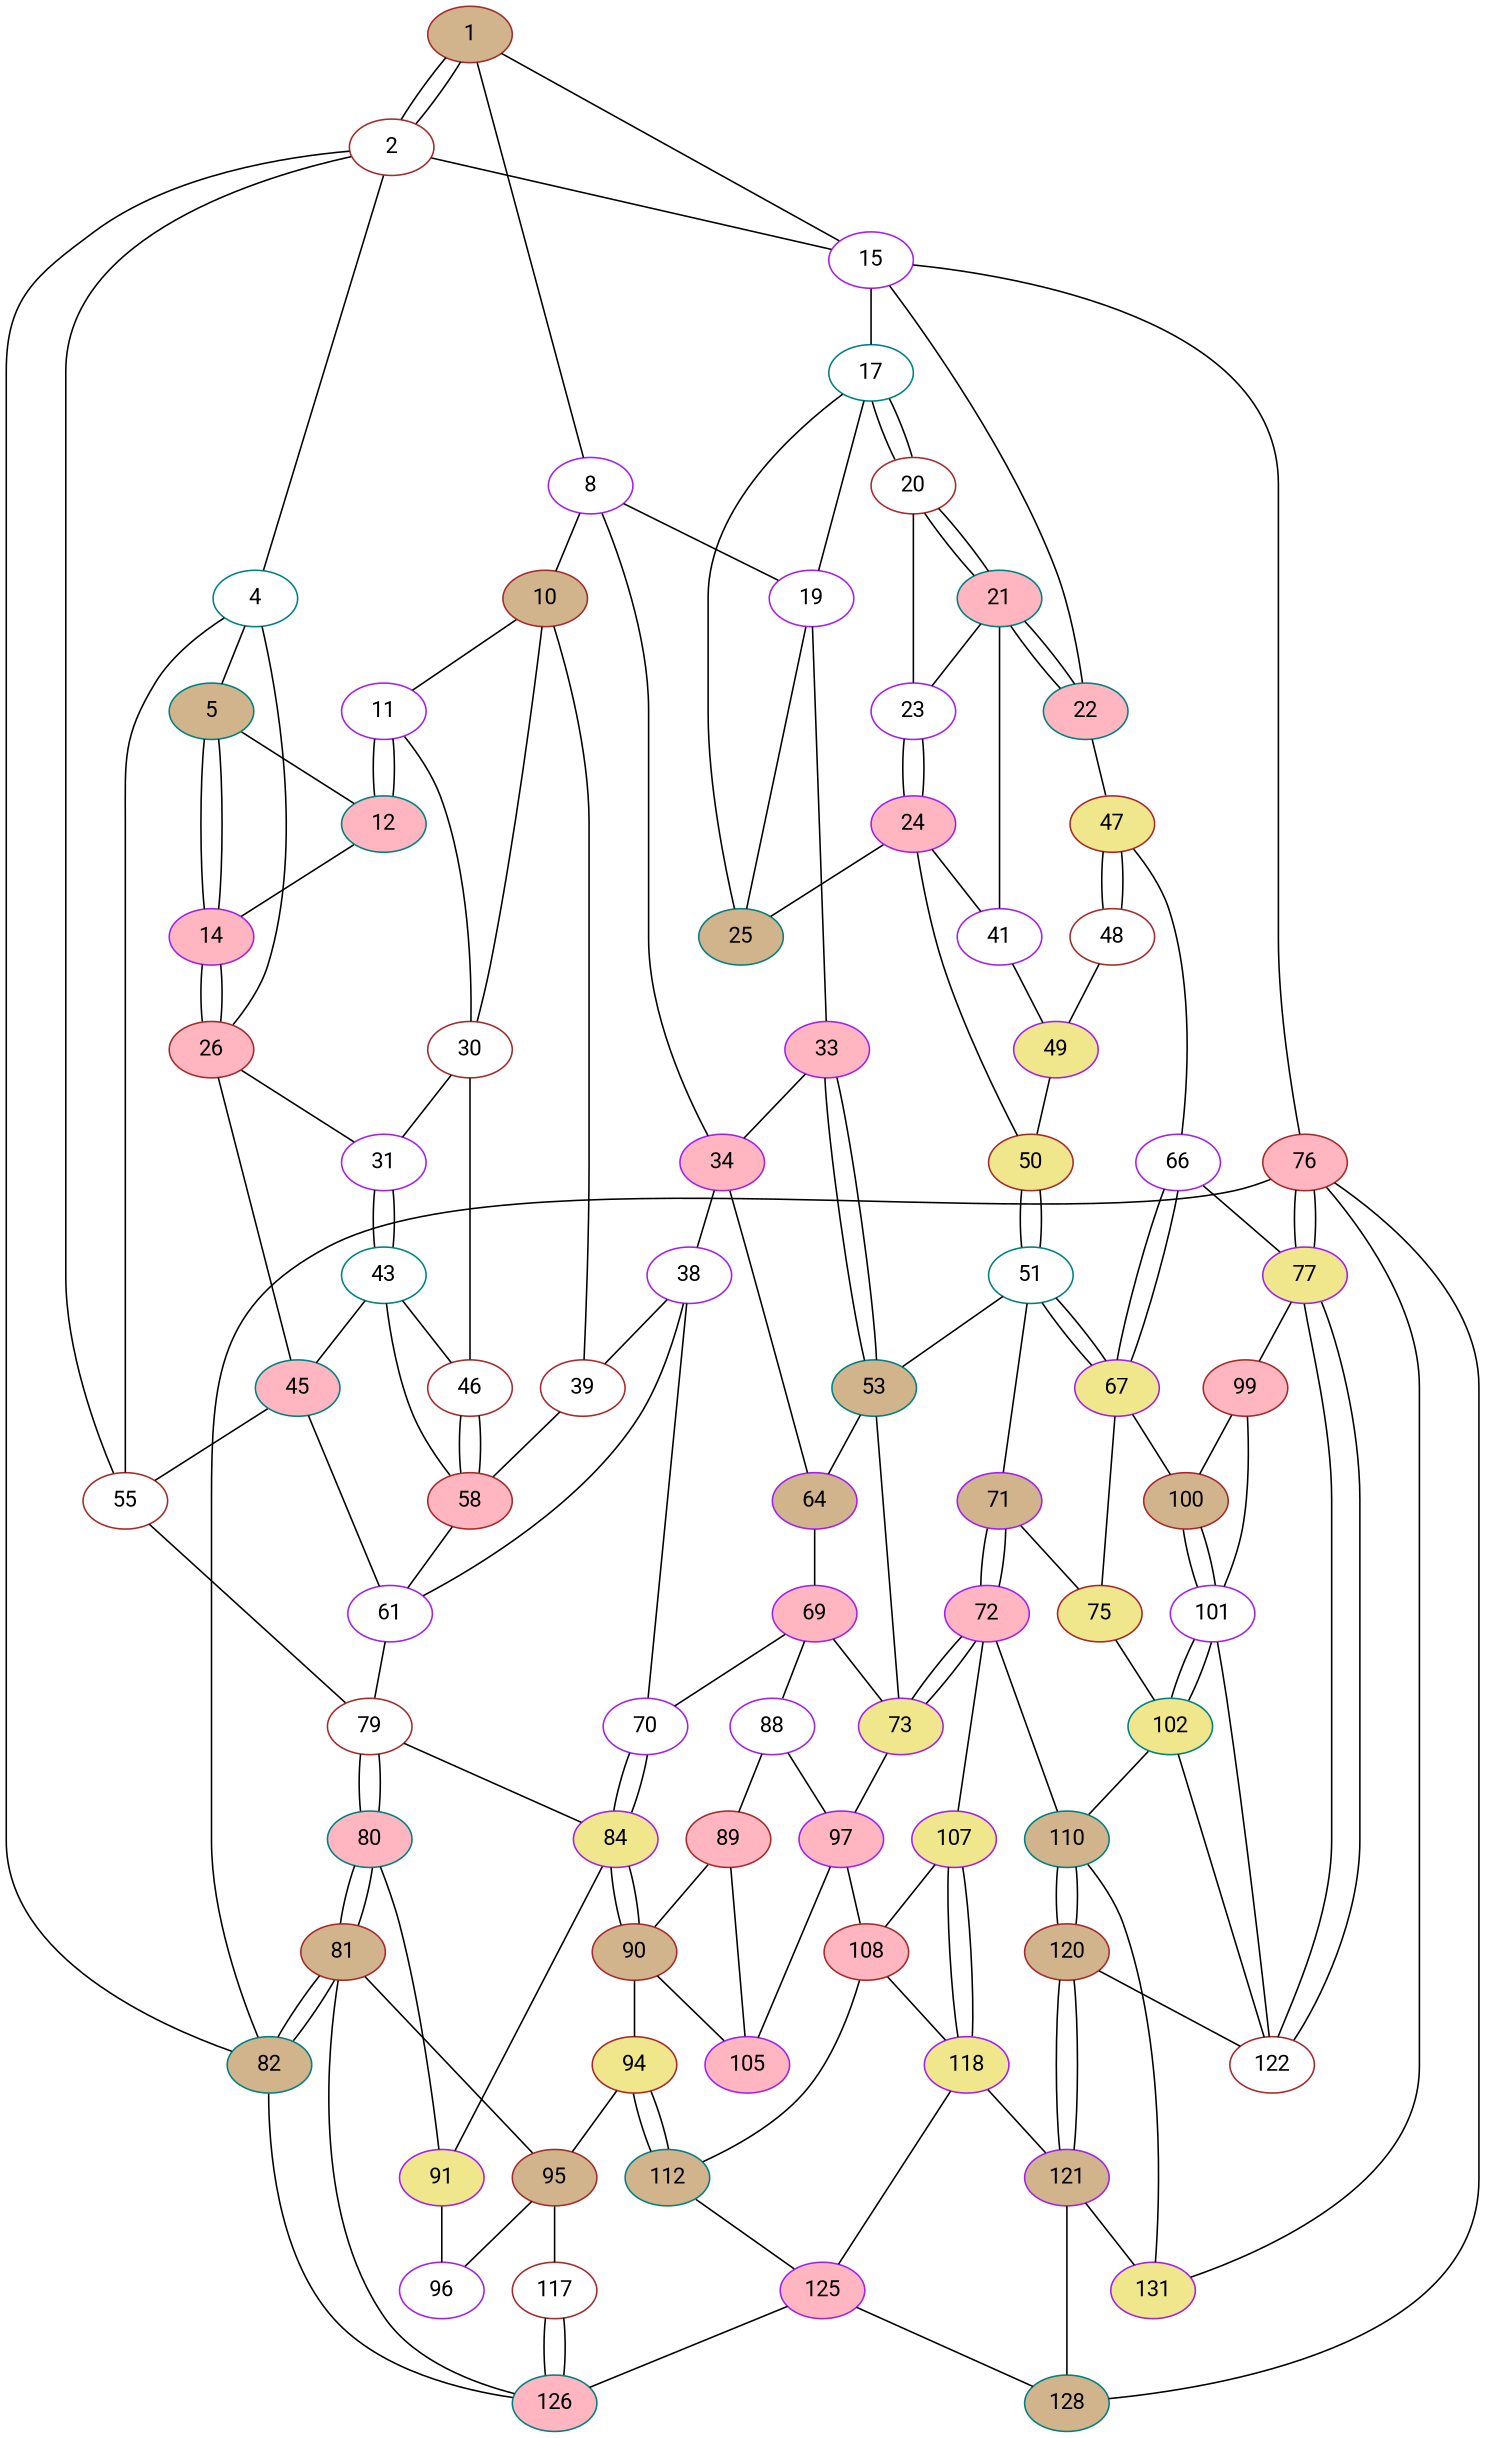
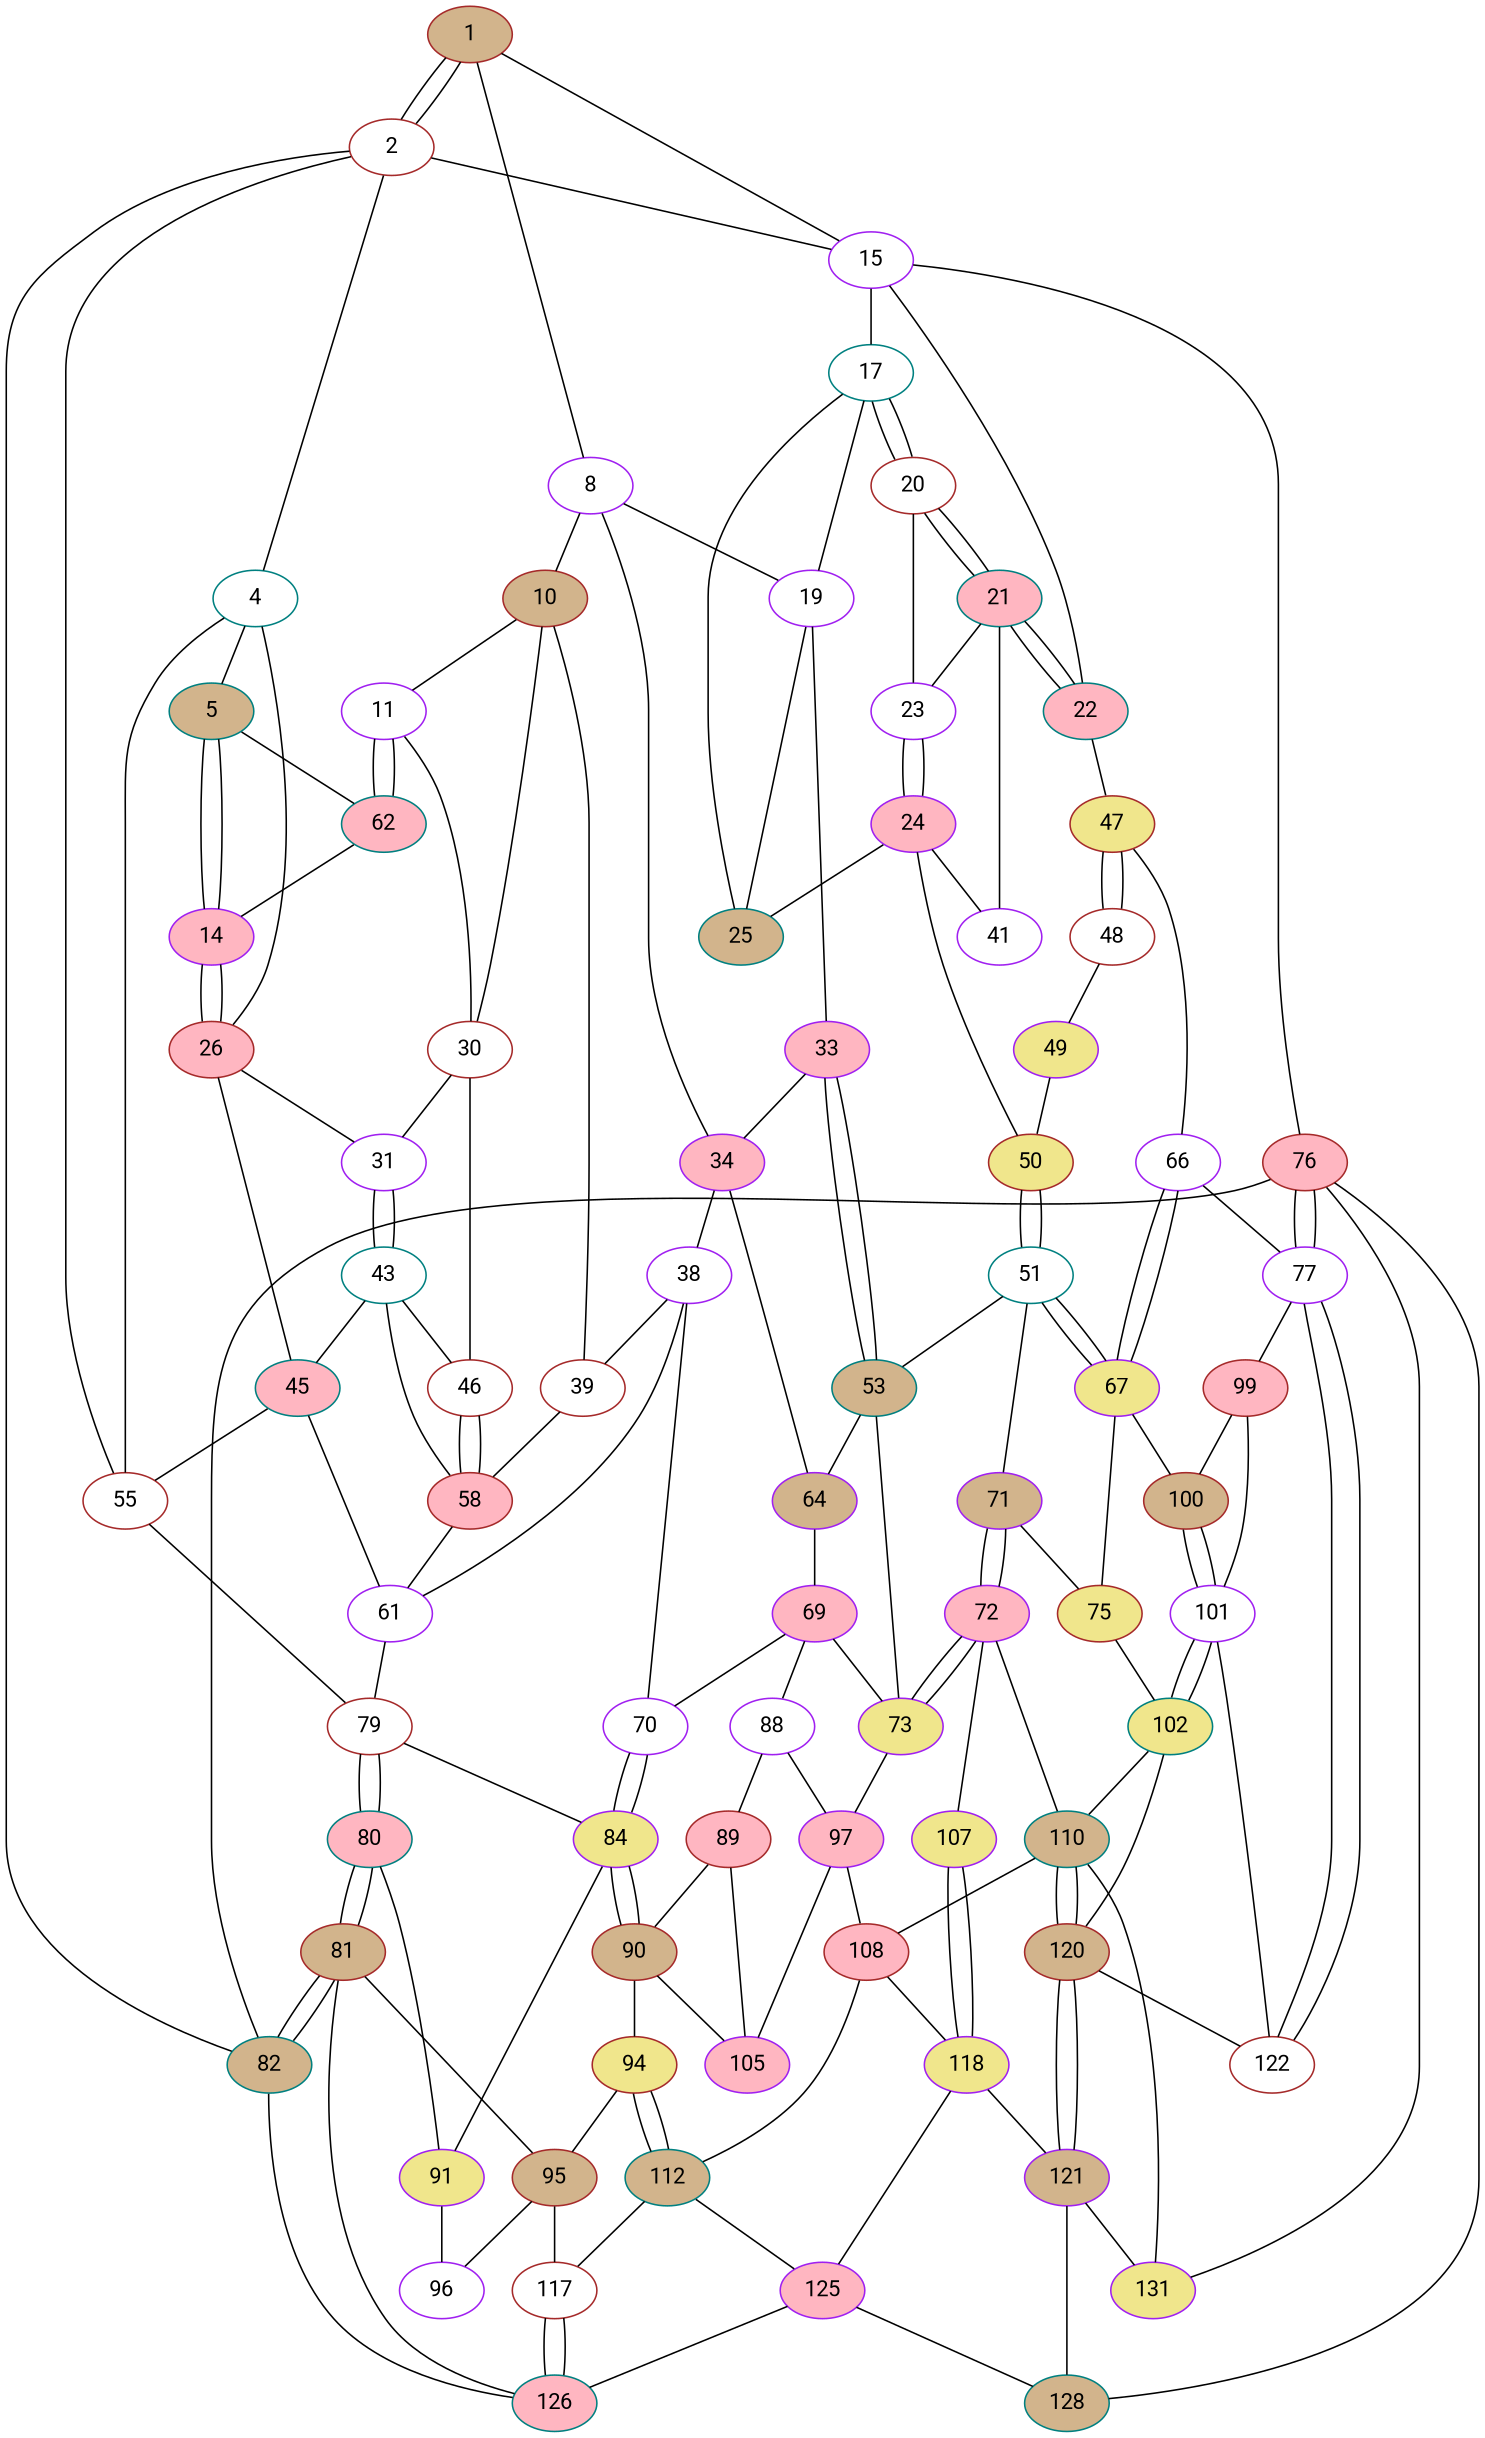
(384, 824) -> (384, 824)
(1028, 993) -> none
(1305, 1275) -> (1305, 1275)
(910, 1896) -> (977, 1890)
(1221, 1896) -> (1134, 1844)
none -> (611, 2234)
